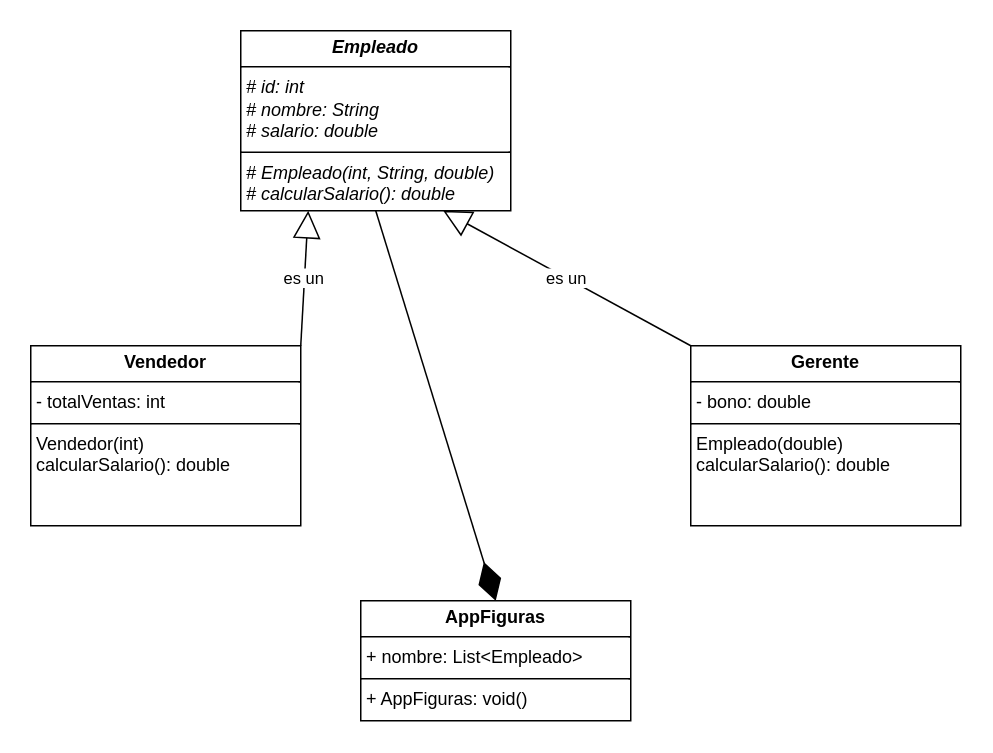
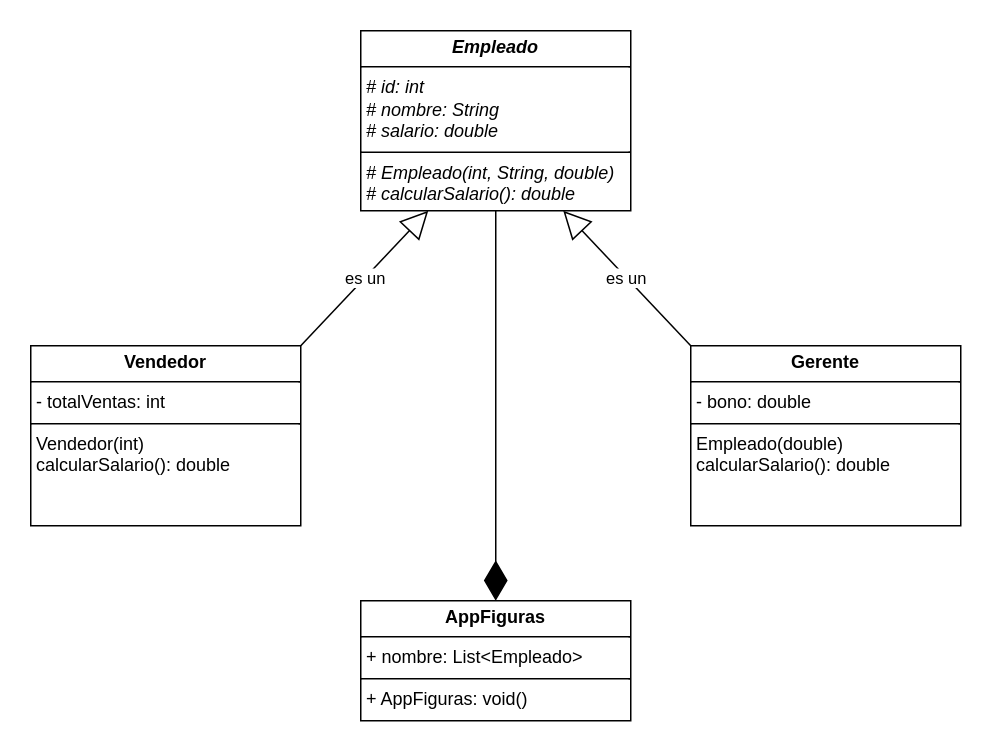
(376, 121) -> (496, 121)
